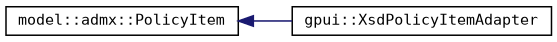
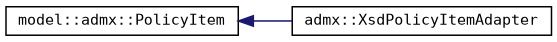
(422, 21) -> (422, 21)
